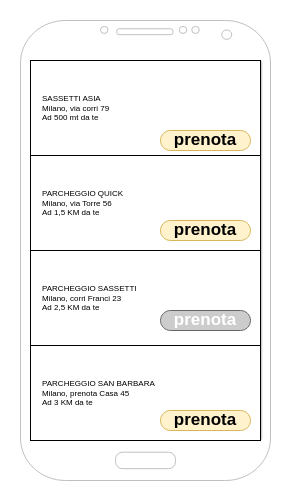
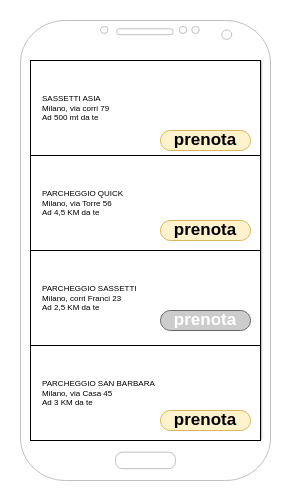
(80, 204) -> (80, 204)
(90, 394) -> (90, 394)
